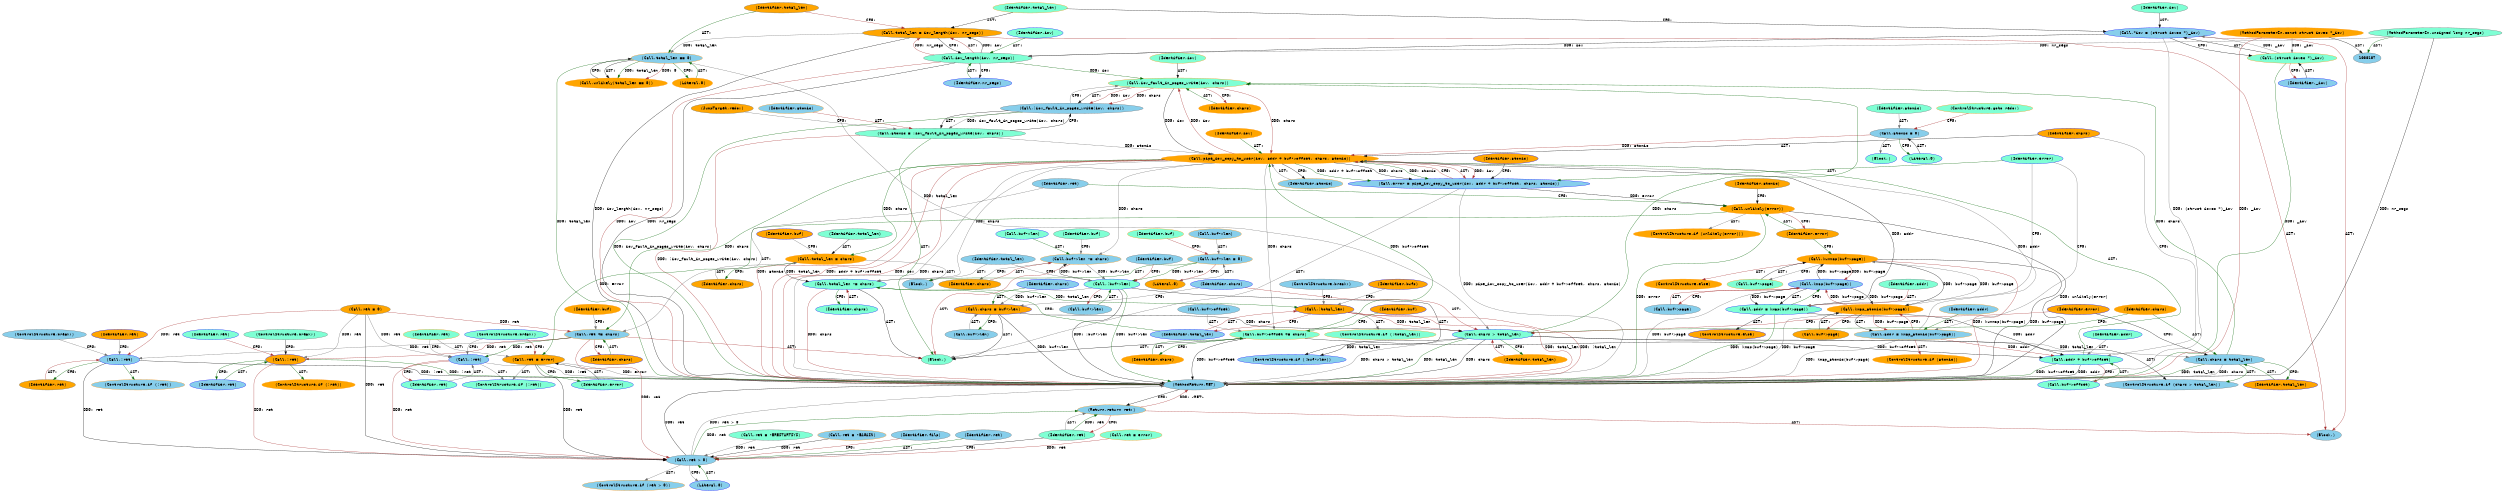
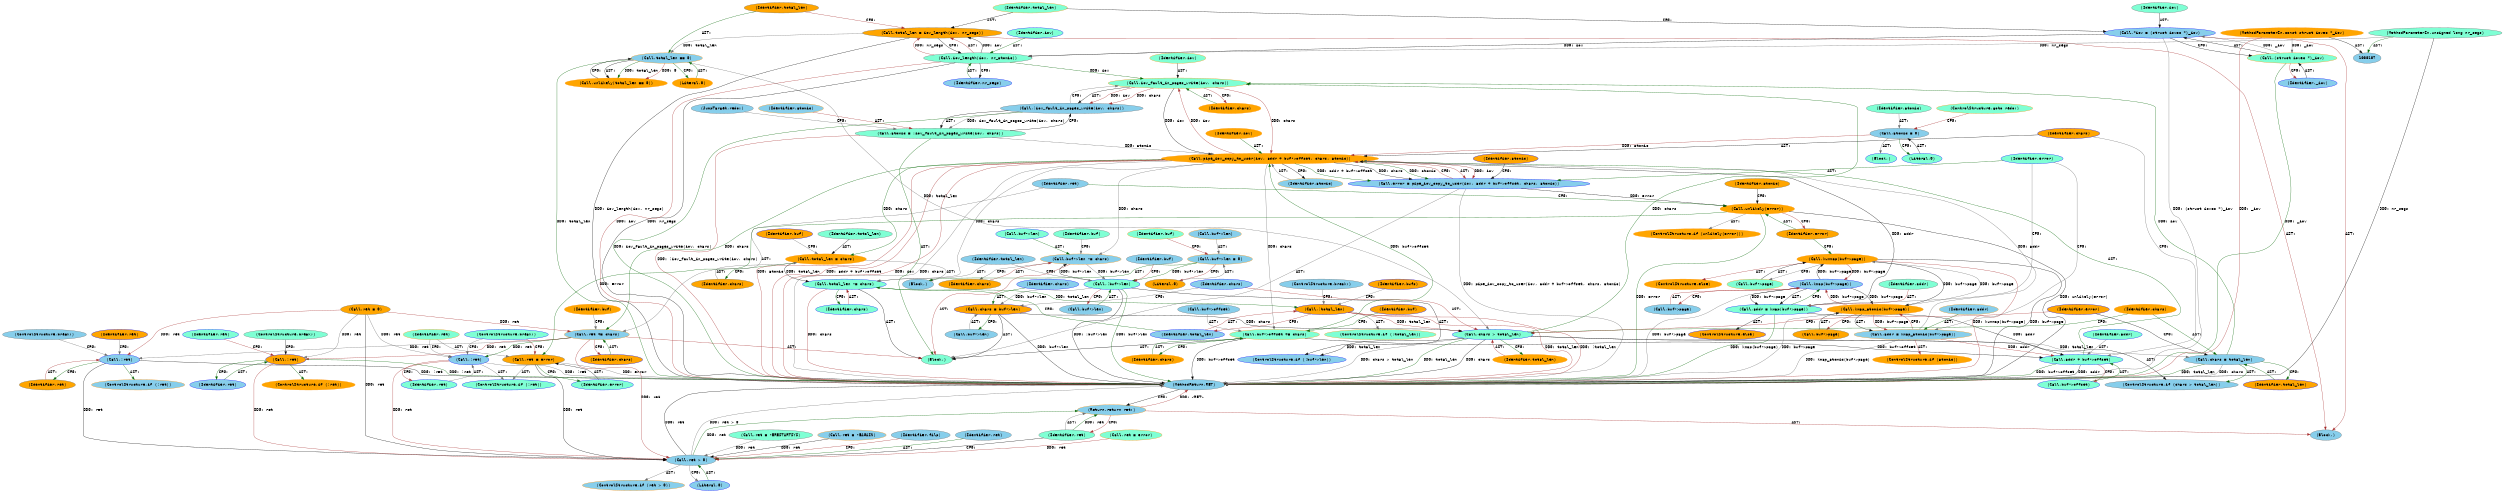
(978, 58) -> (978, 58)
(722, 108) -> (722, 108)
(2168, 221) -> (2168, 221)
